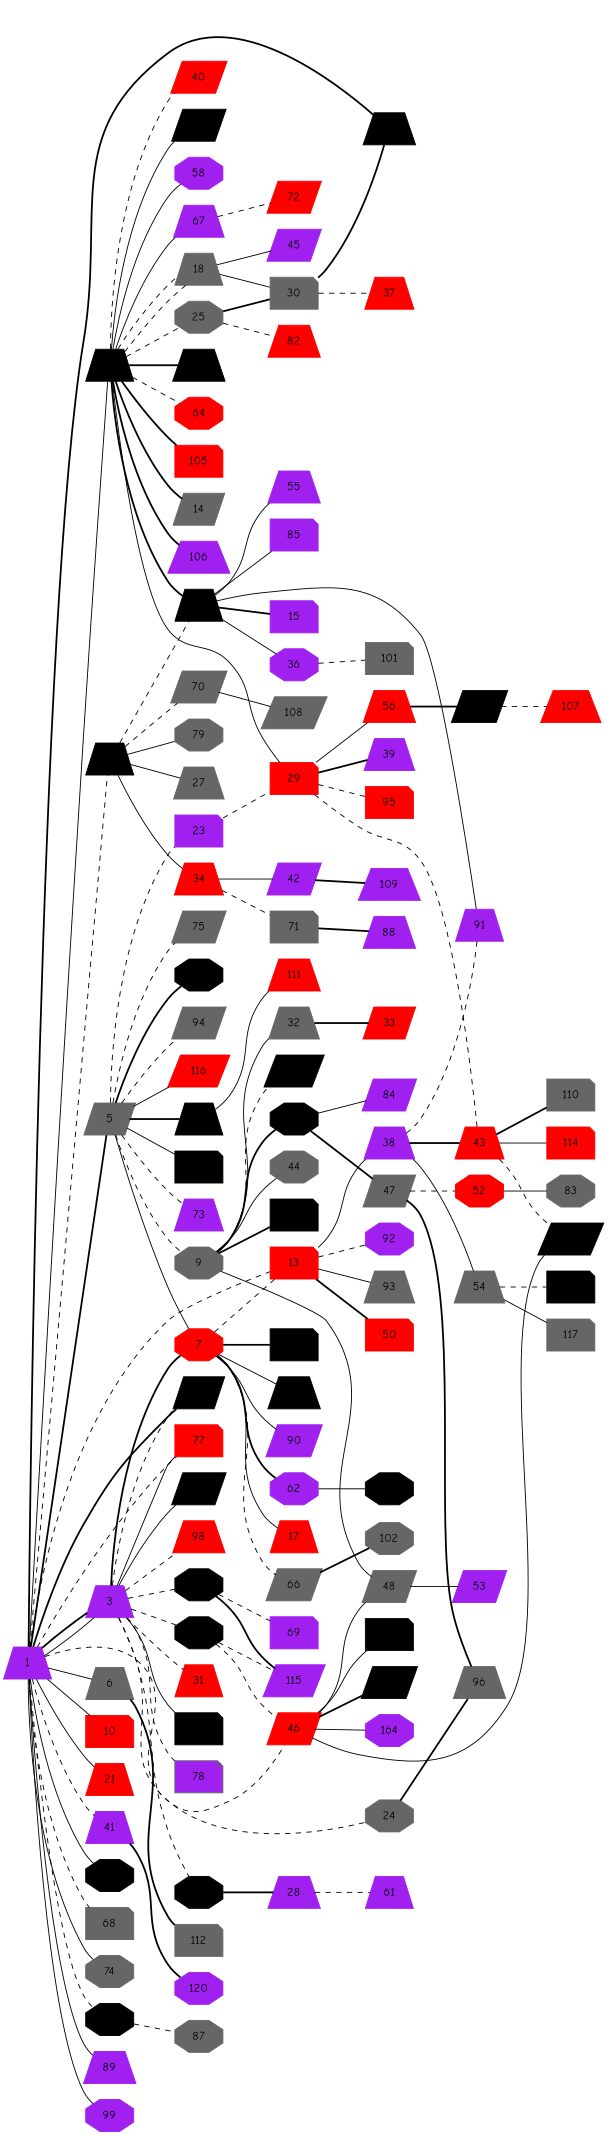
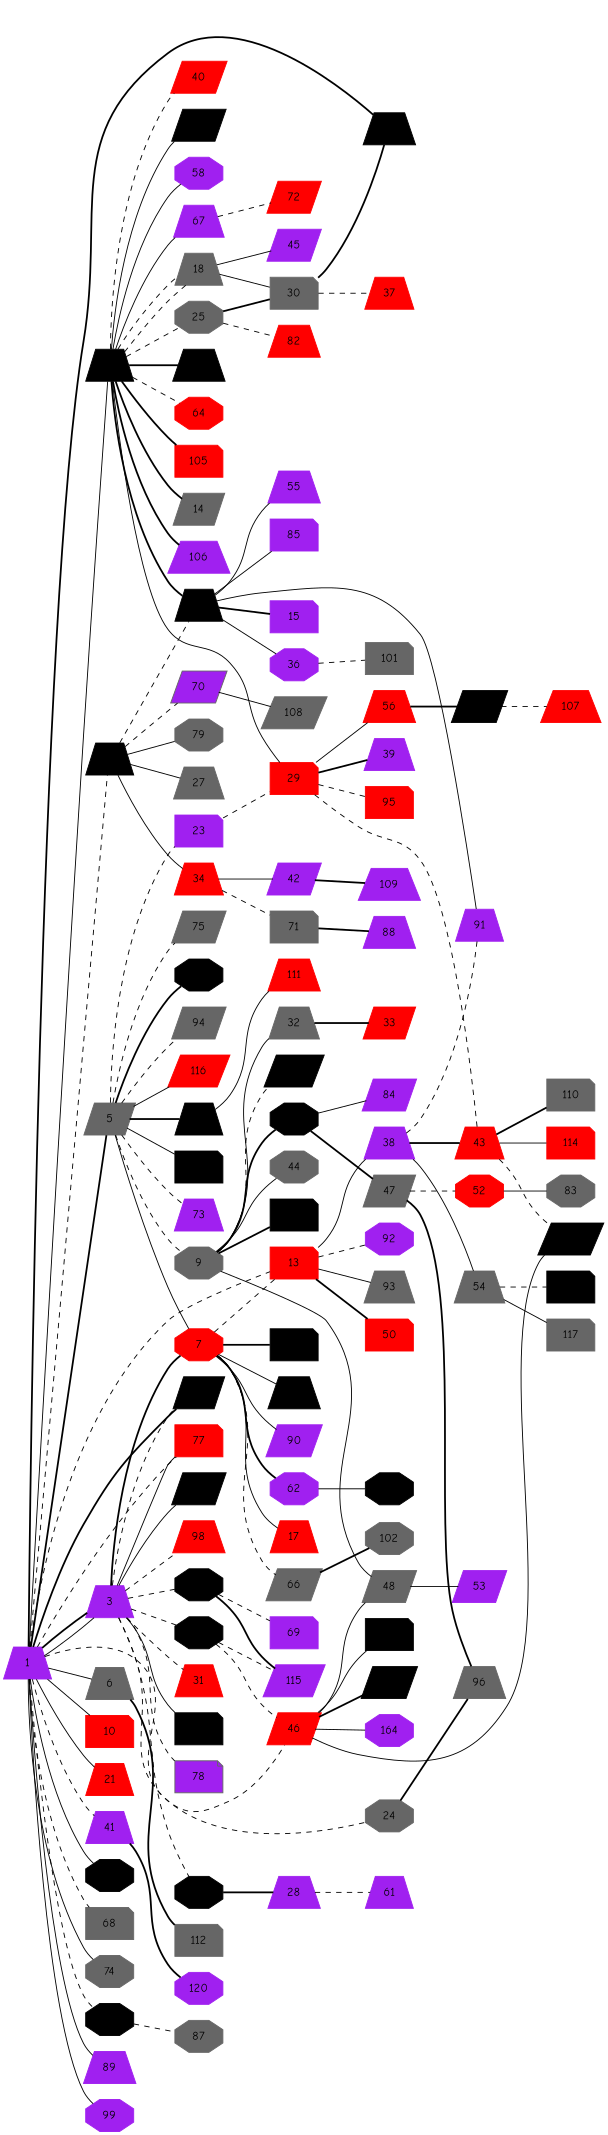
(199, 687) -> (199, 687)
